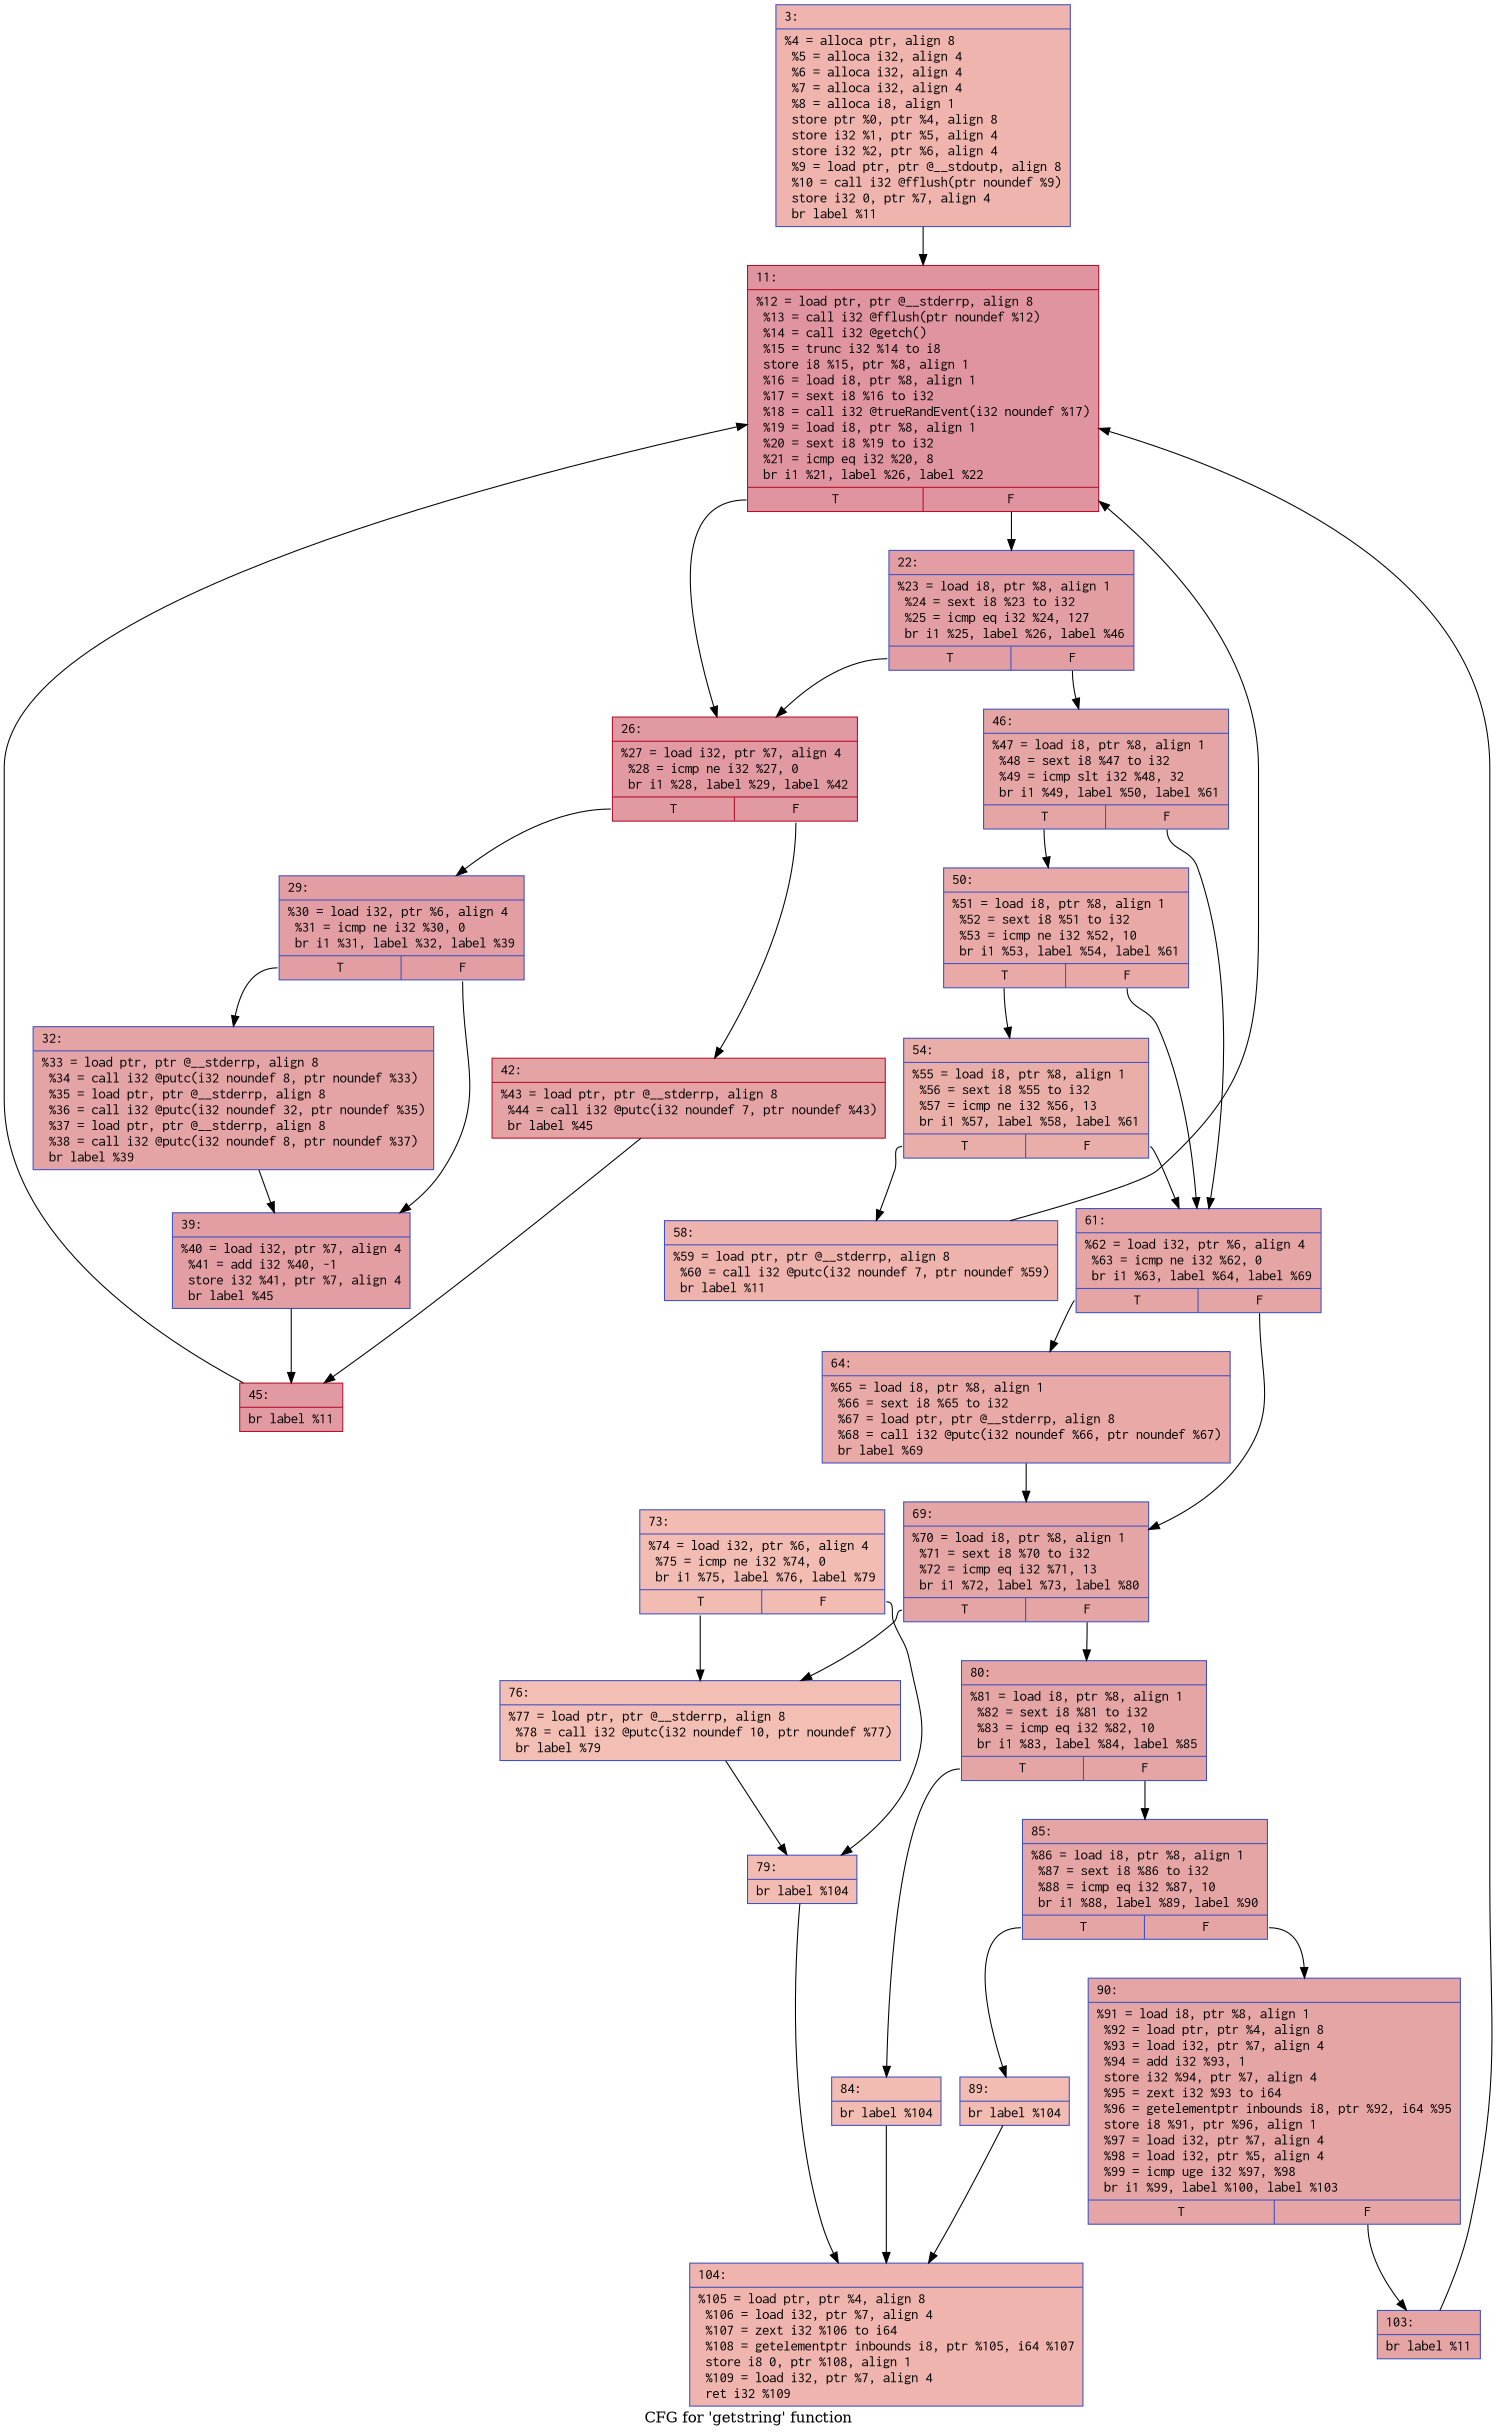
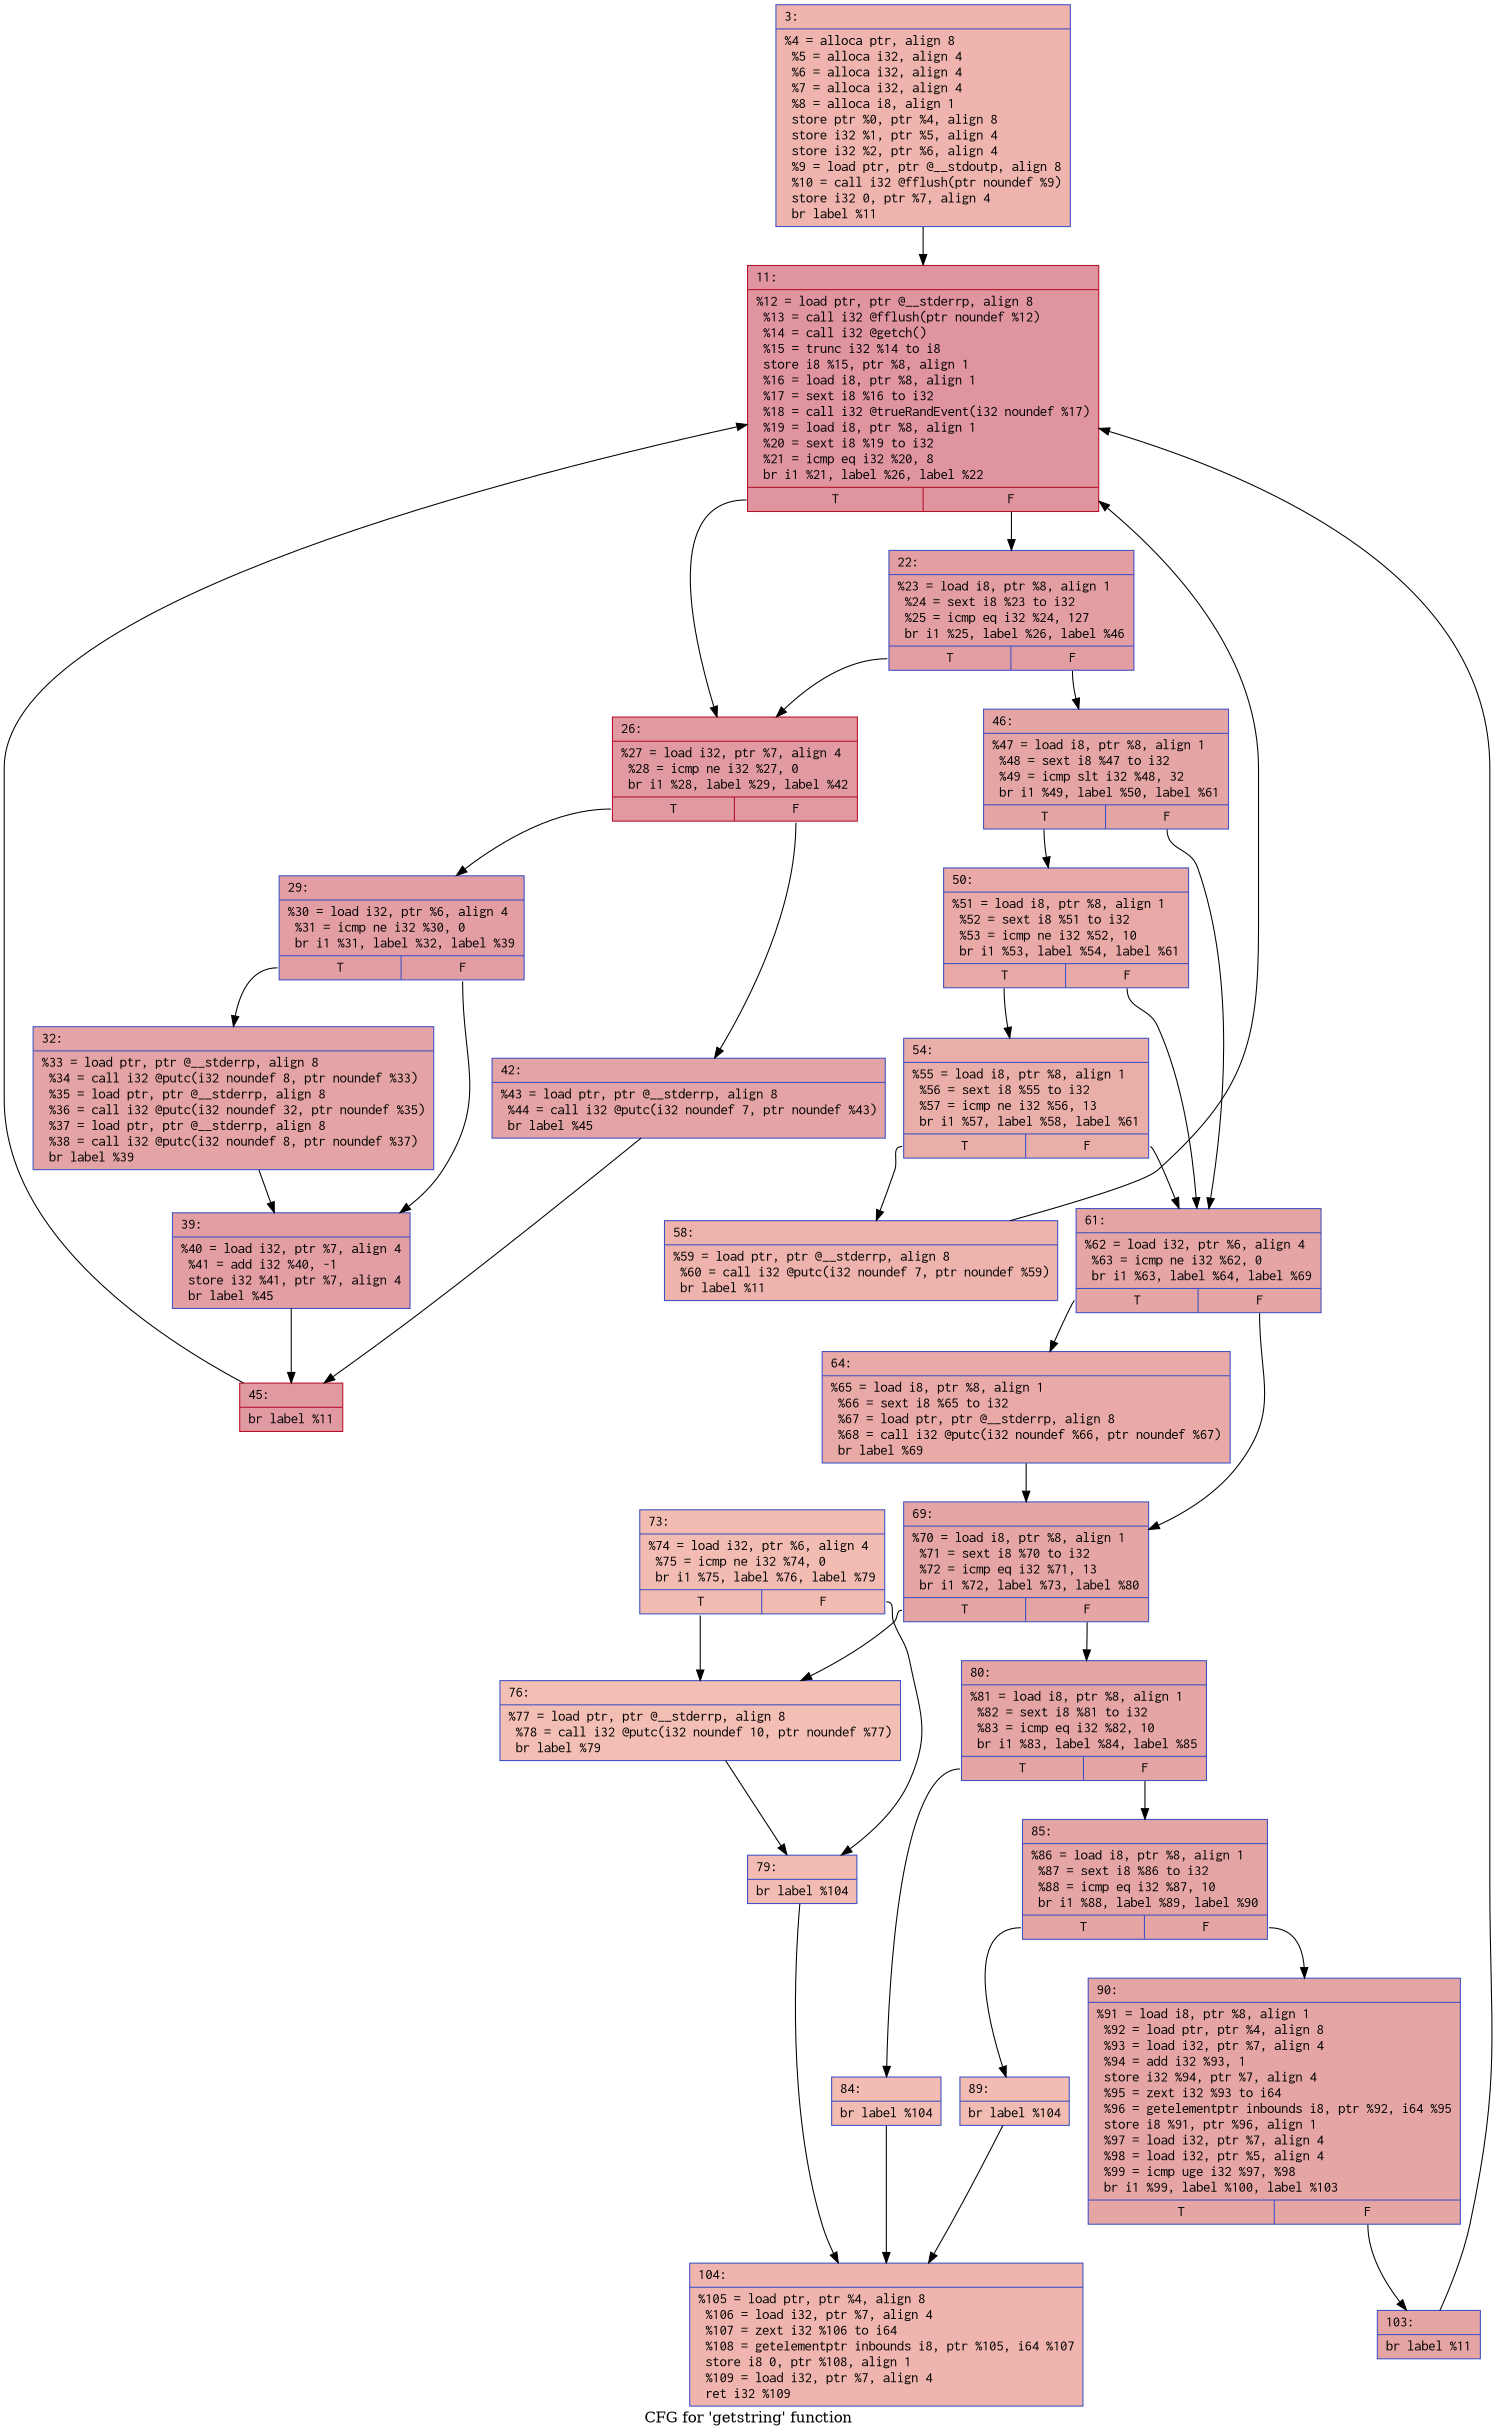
(689, 1098) -> (689, 1098)
